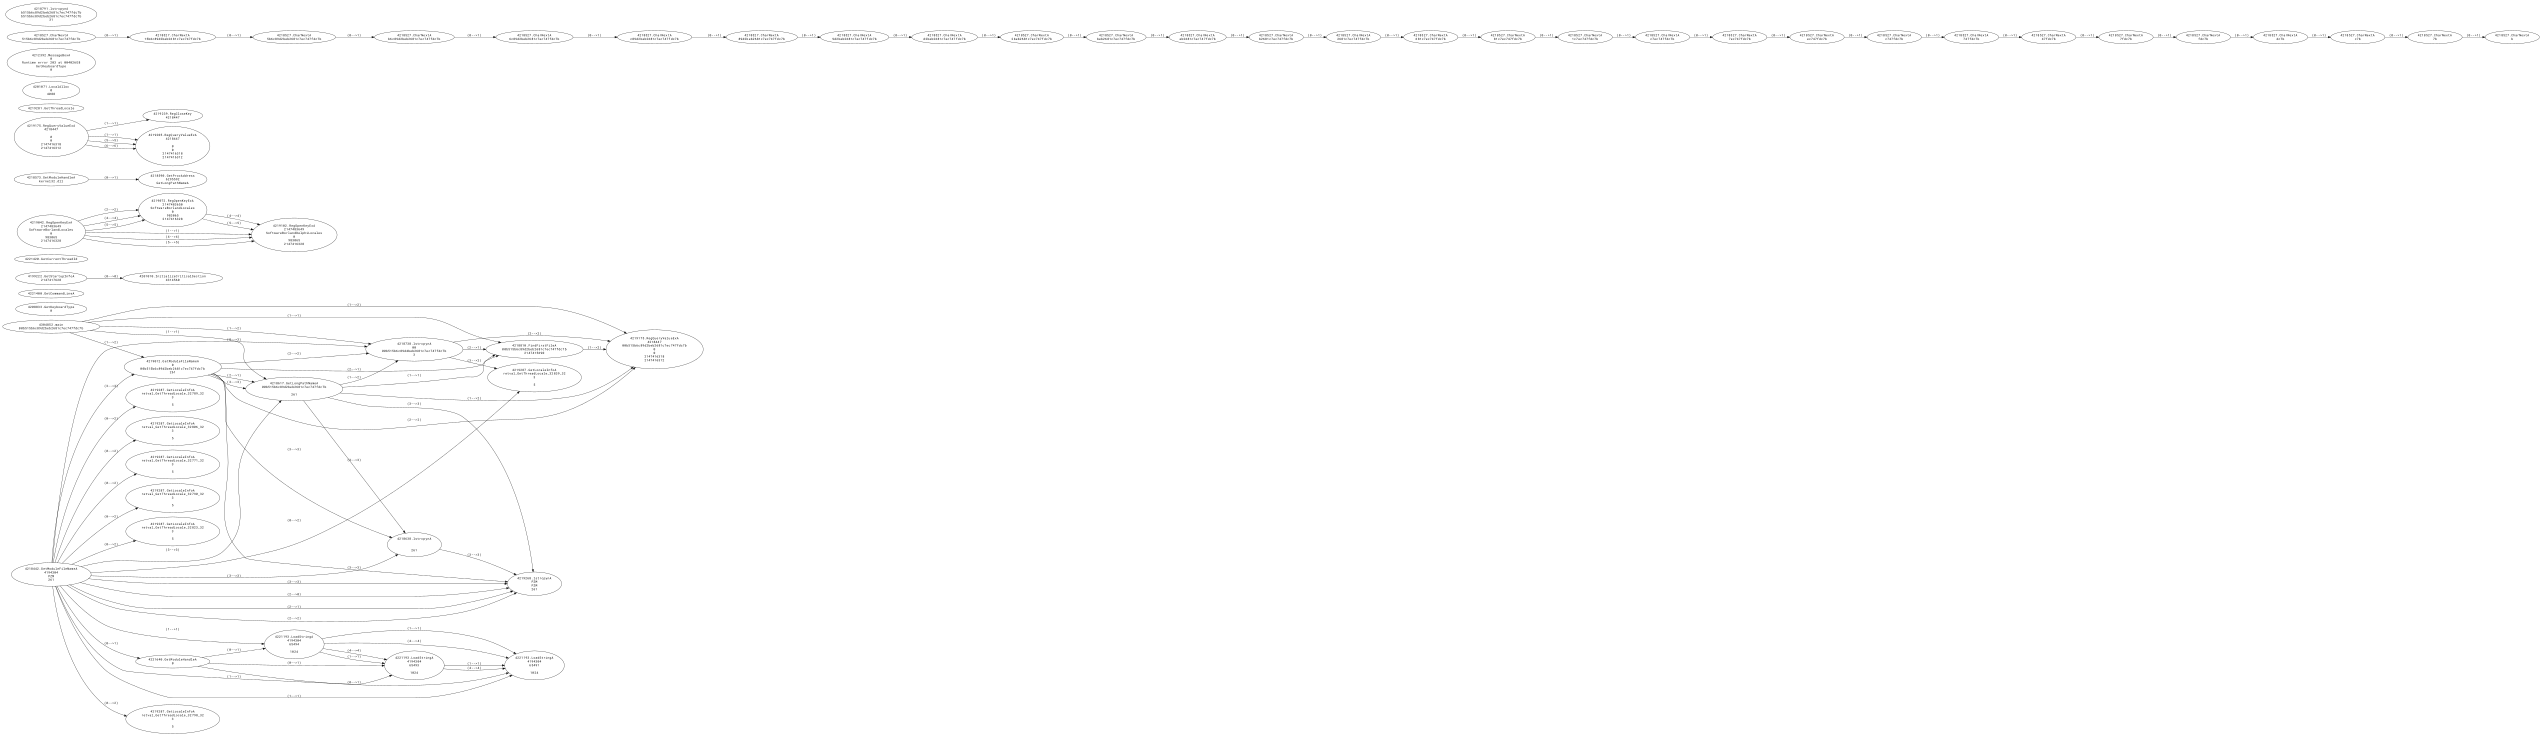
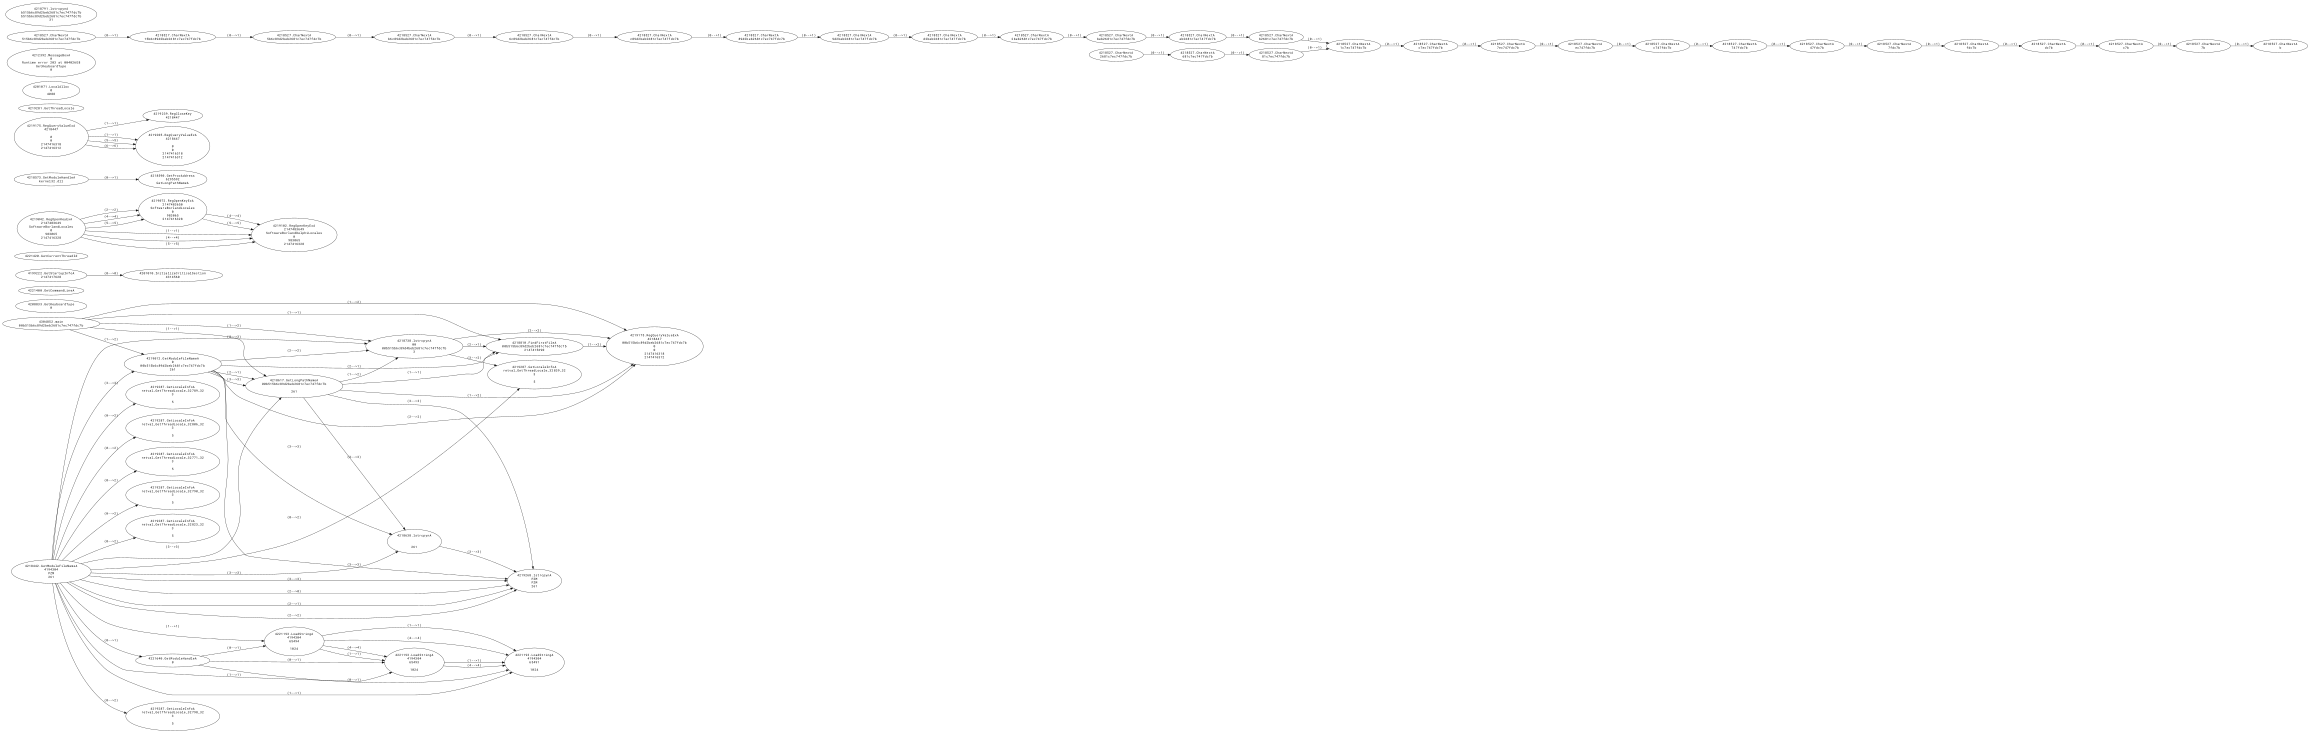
(1314, 37) -> (1314, 41)
